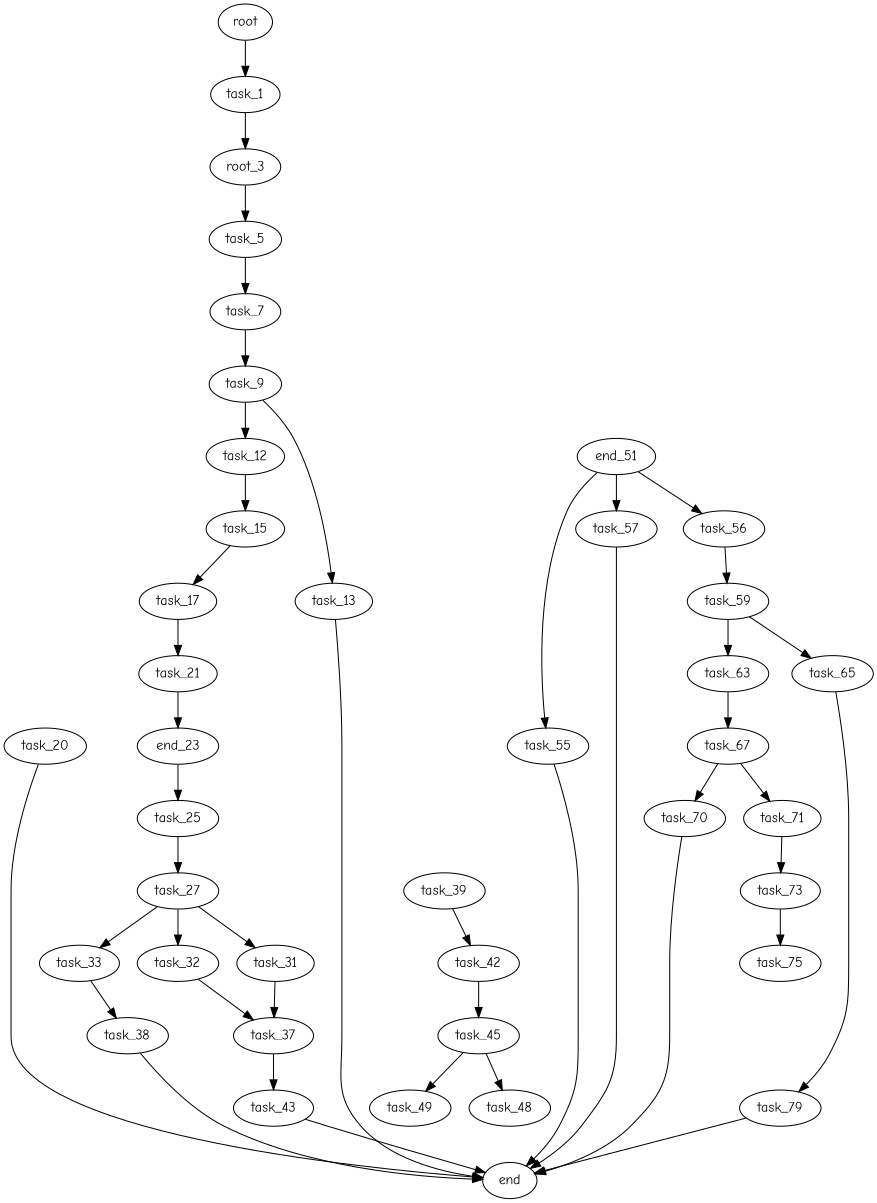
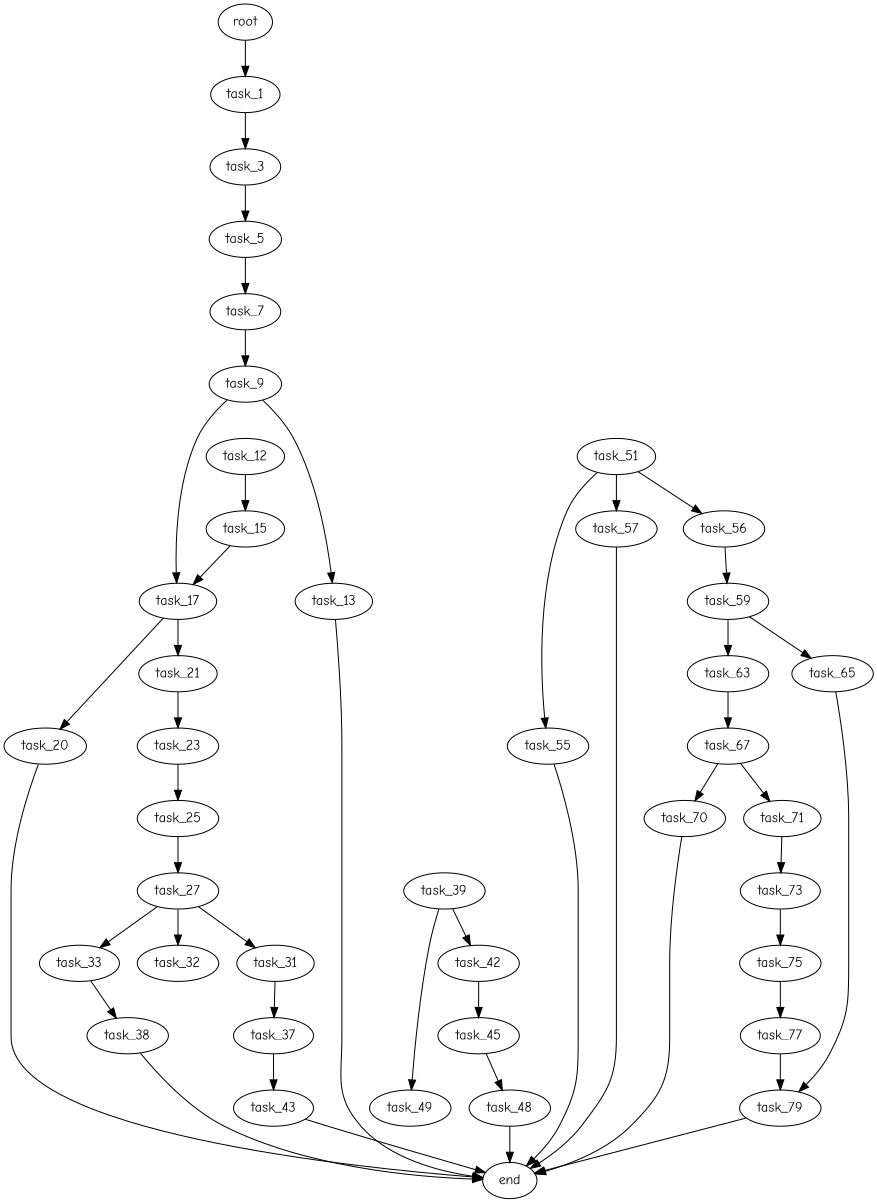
(245, 167) -> (245, 167)
(245, 415) -> (184, 480)
(616, 457) -> (616, 457)
none -> (115, 670)
(178, 746) -> (178, 746)
(222, 996) -> none
none -> (780, 1036)
(448, 1068) -> (421, 994)
none -> (510, 1139)
